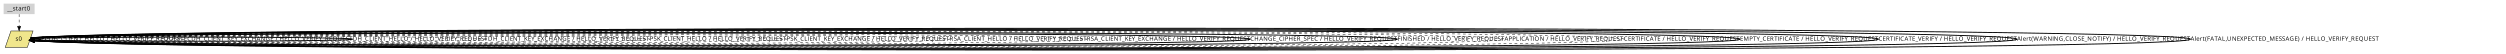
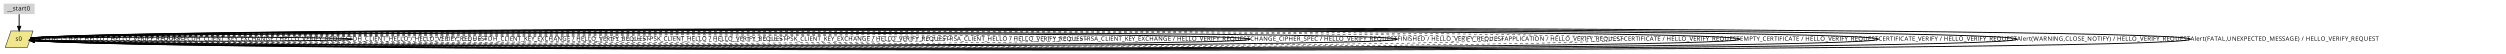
(19, 20) -> (19, 20)
